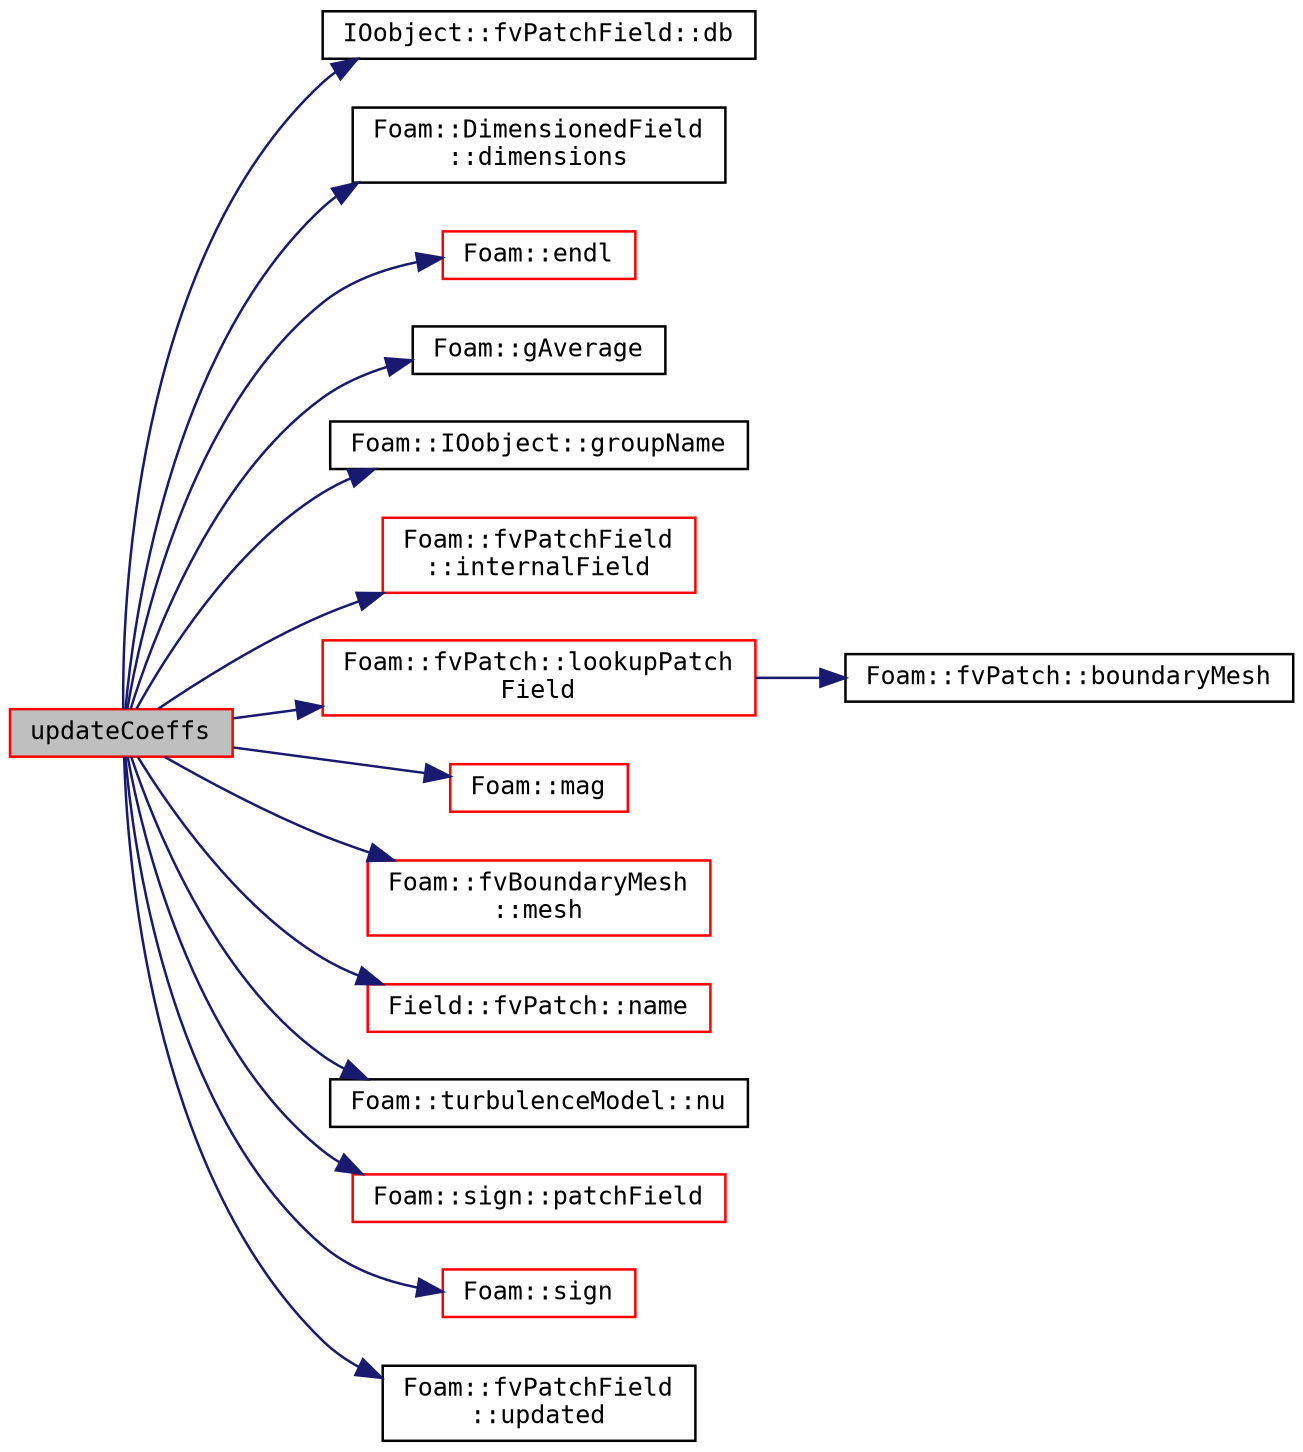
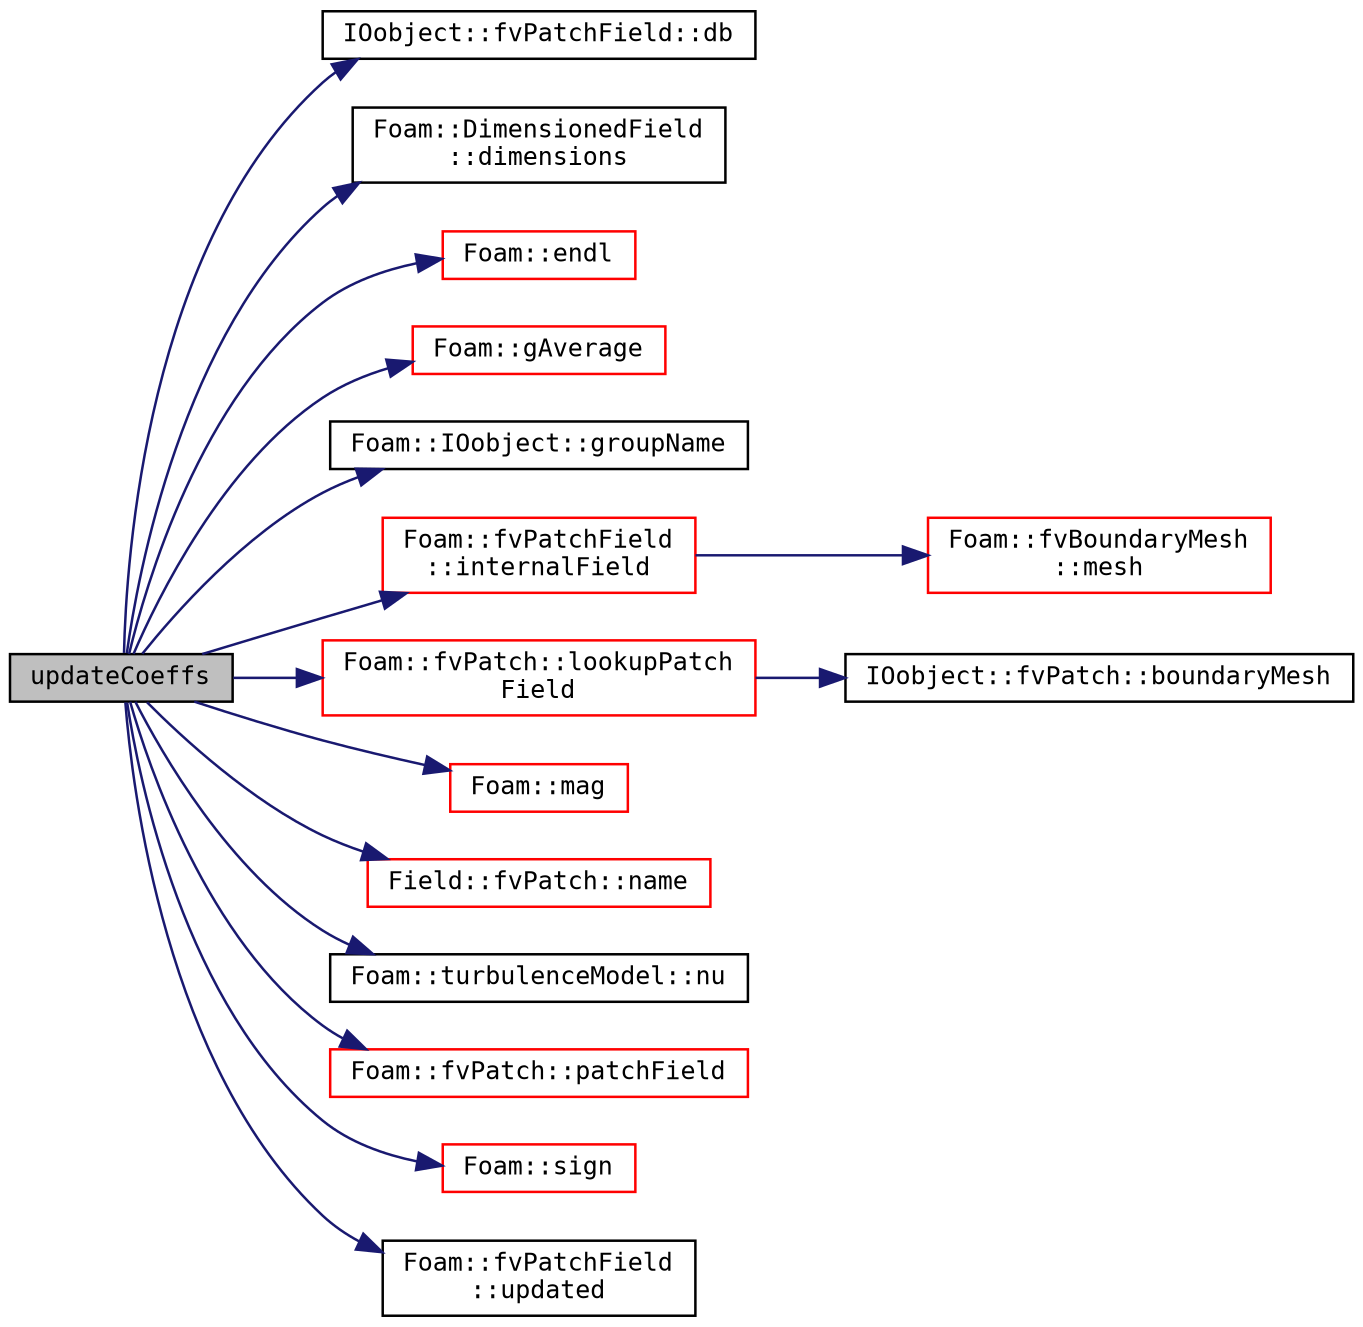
(539, 350) -> (539, 350)
(1069, 678) -> (1099, 678)
(121, 733) -> (121, 678)
(264, 810) -> (799, 555)
(539, 1198) -> (539, 1073)
